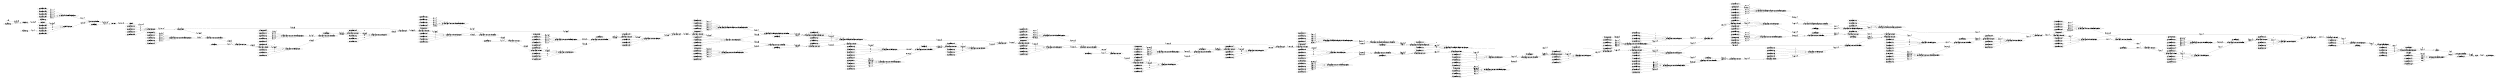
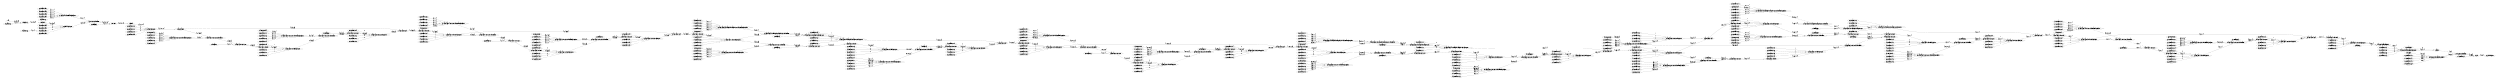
none -> (2332, 49)
